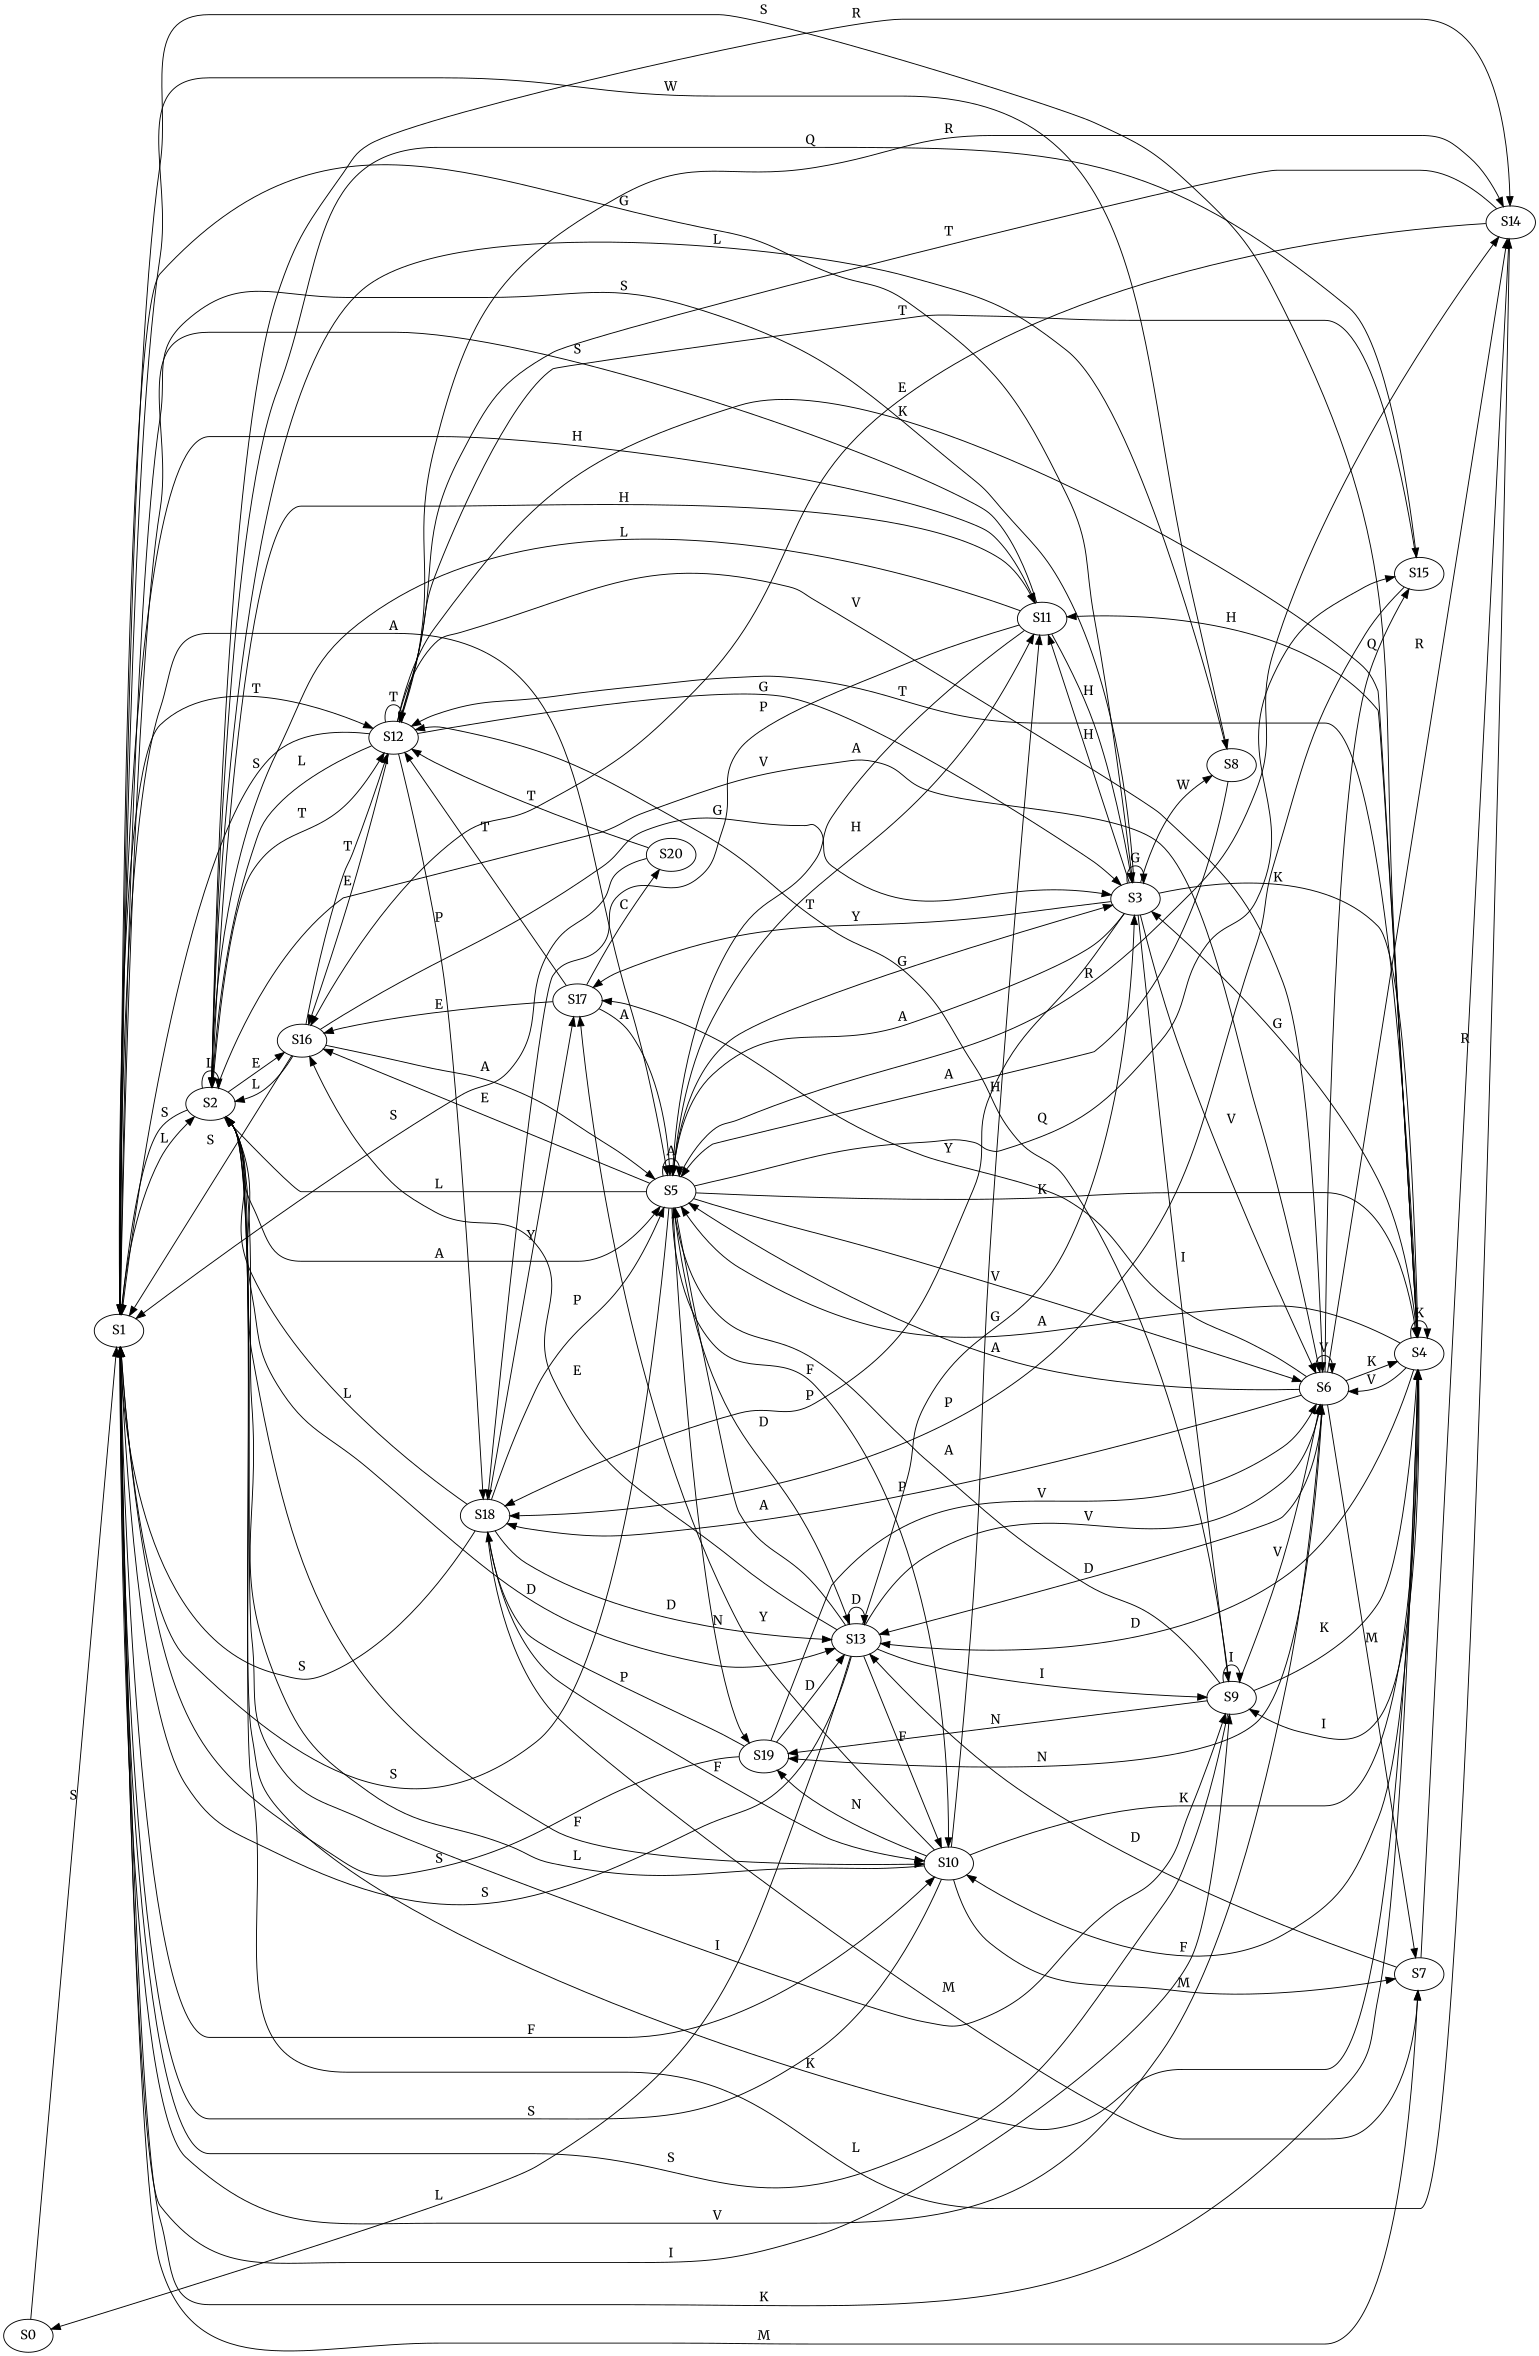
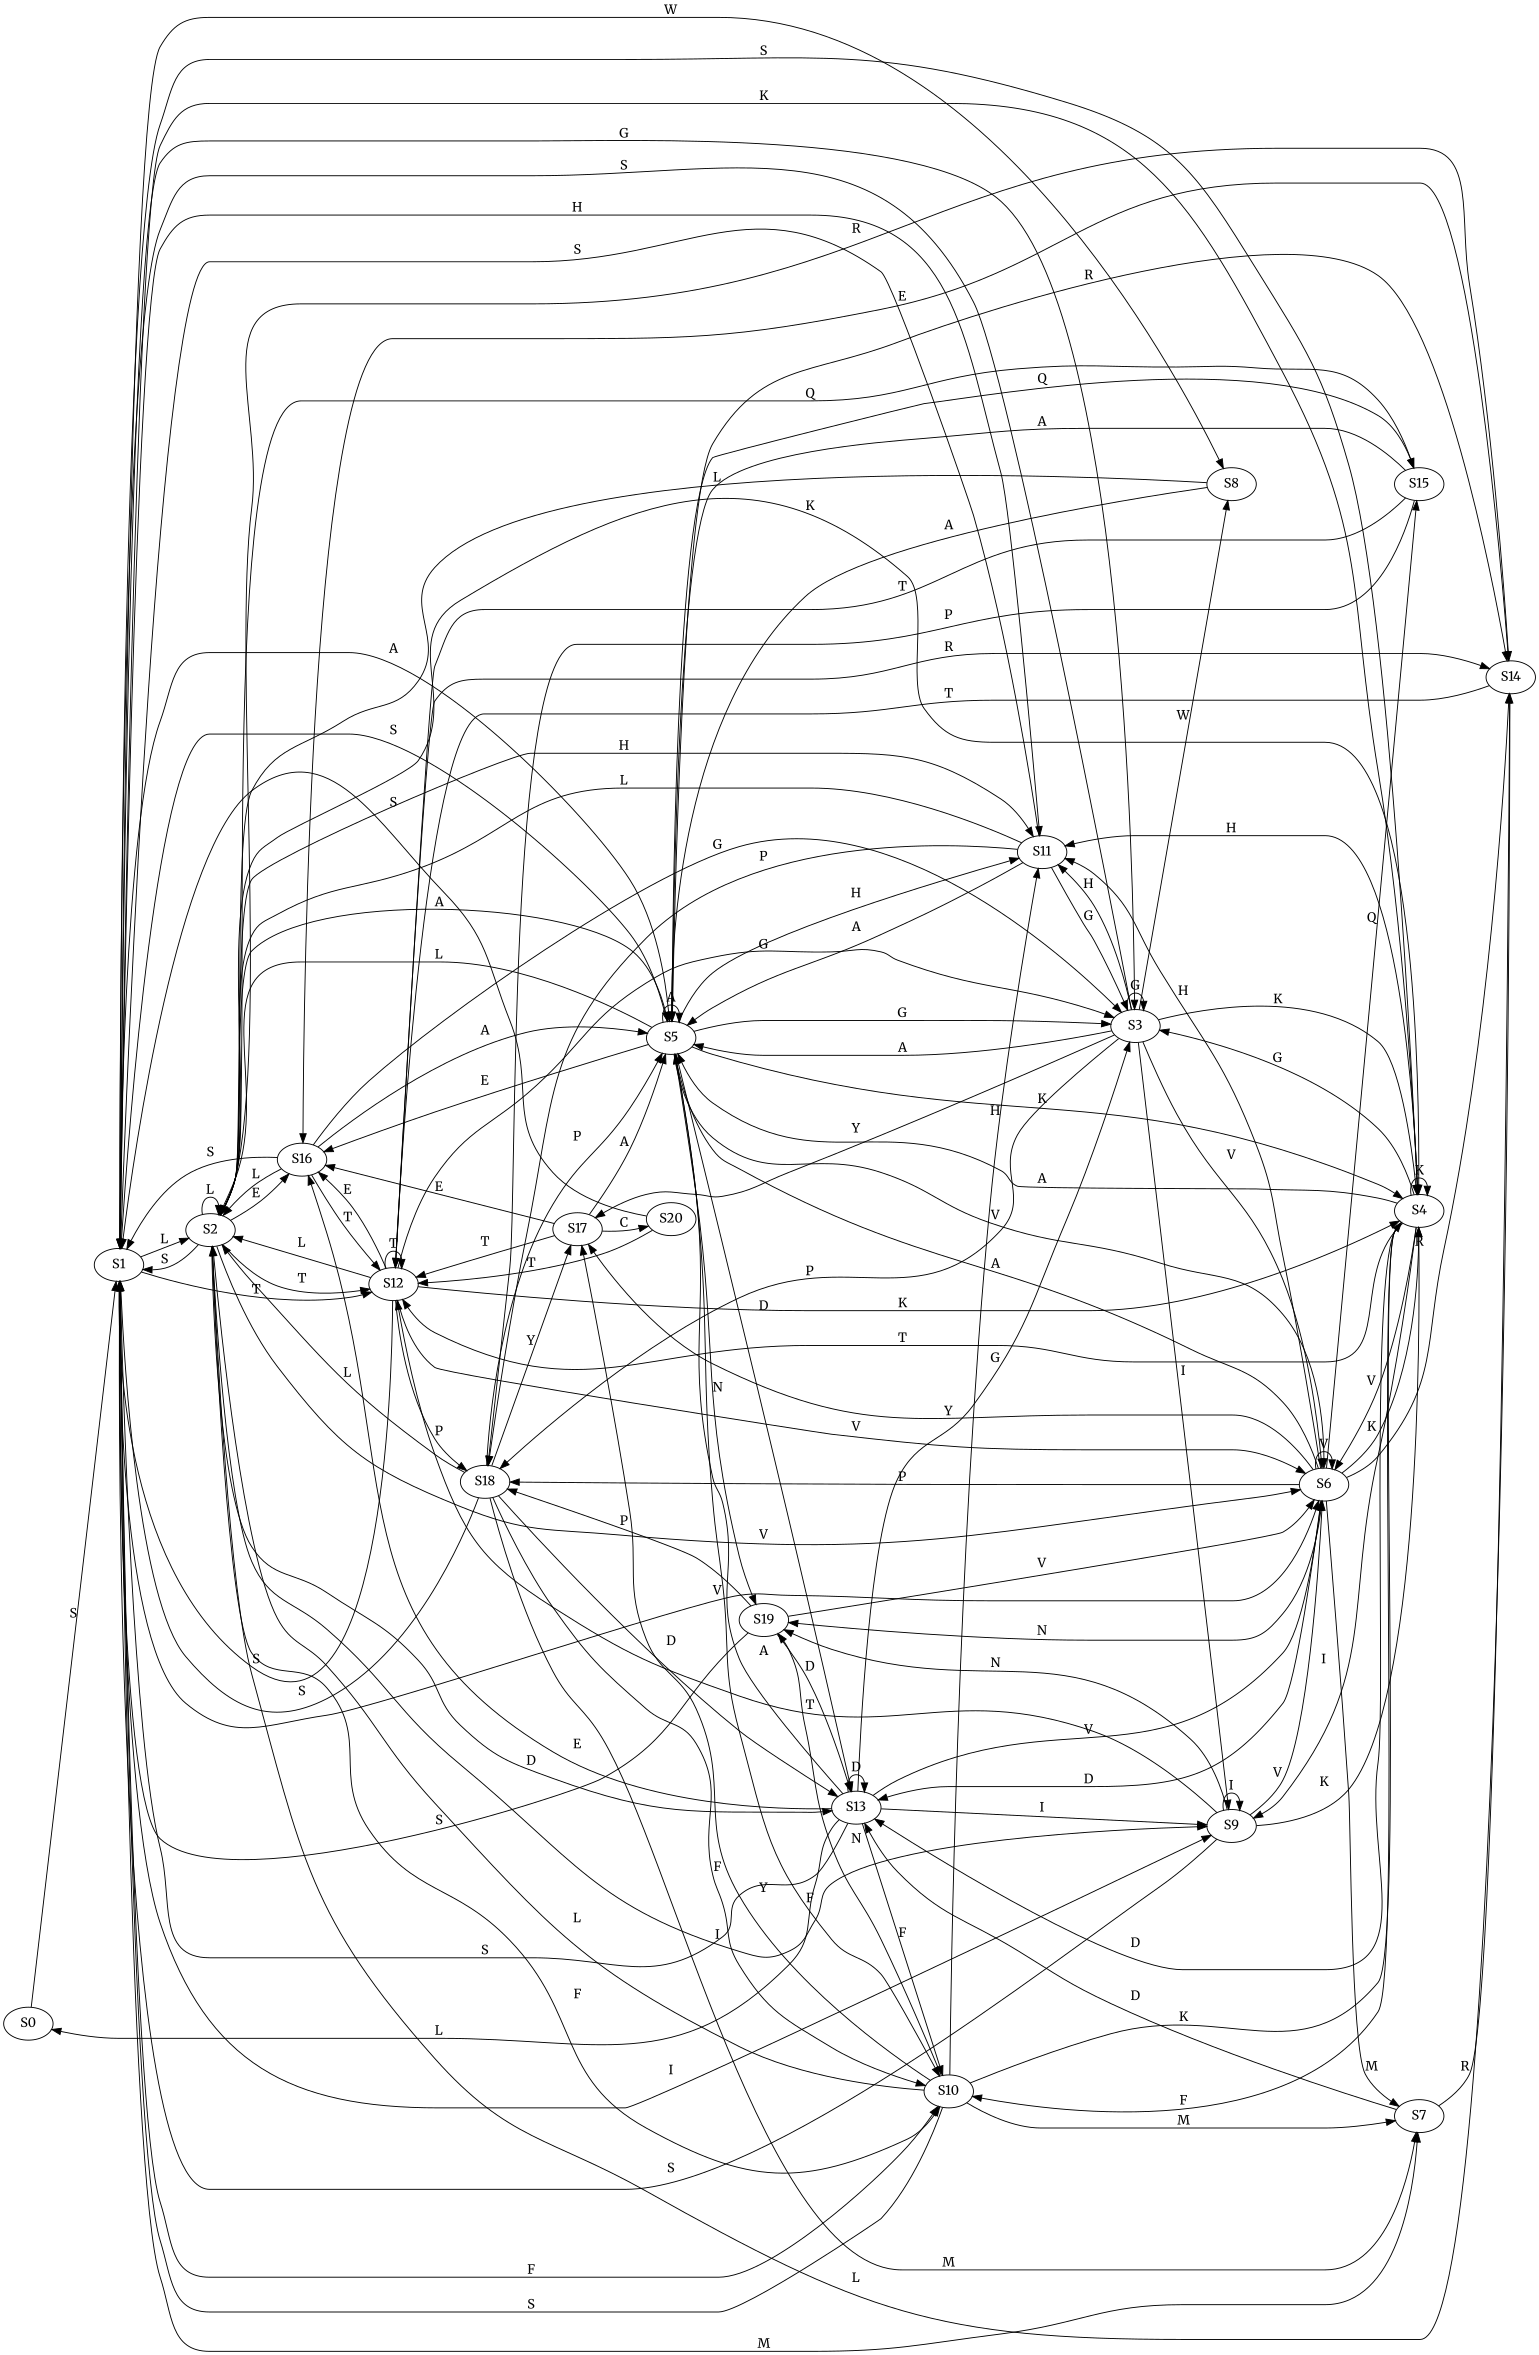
(1089, 691) -> (1089, 917)
none -> (1260, 1155)
(929, 1462) -> (799, 454)
